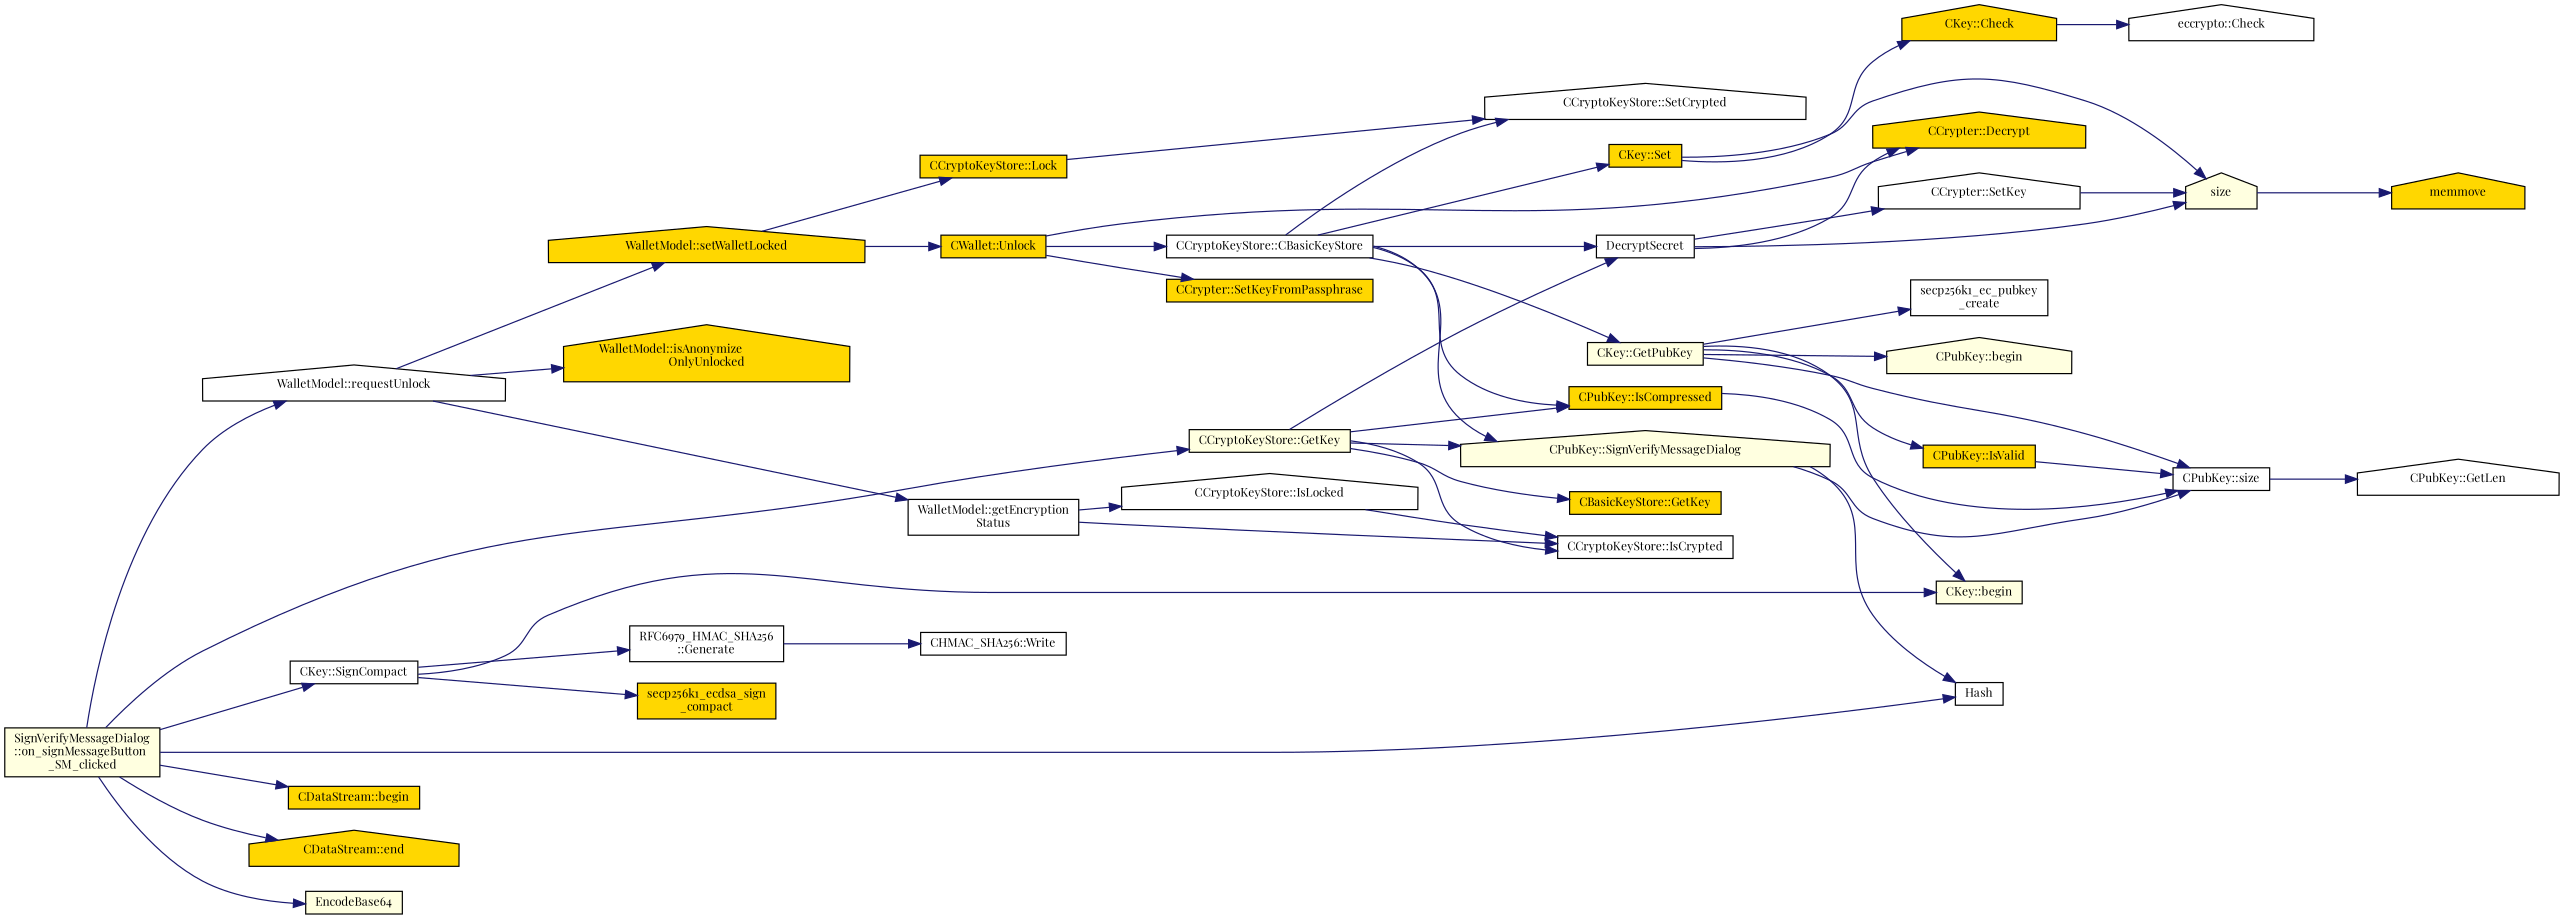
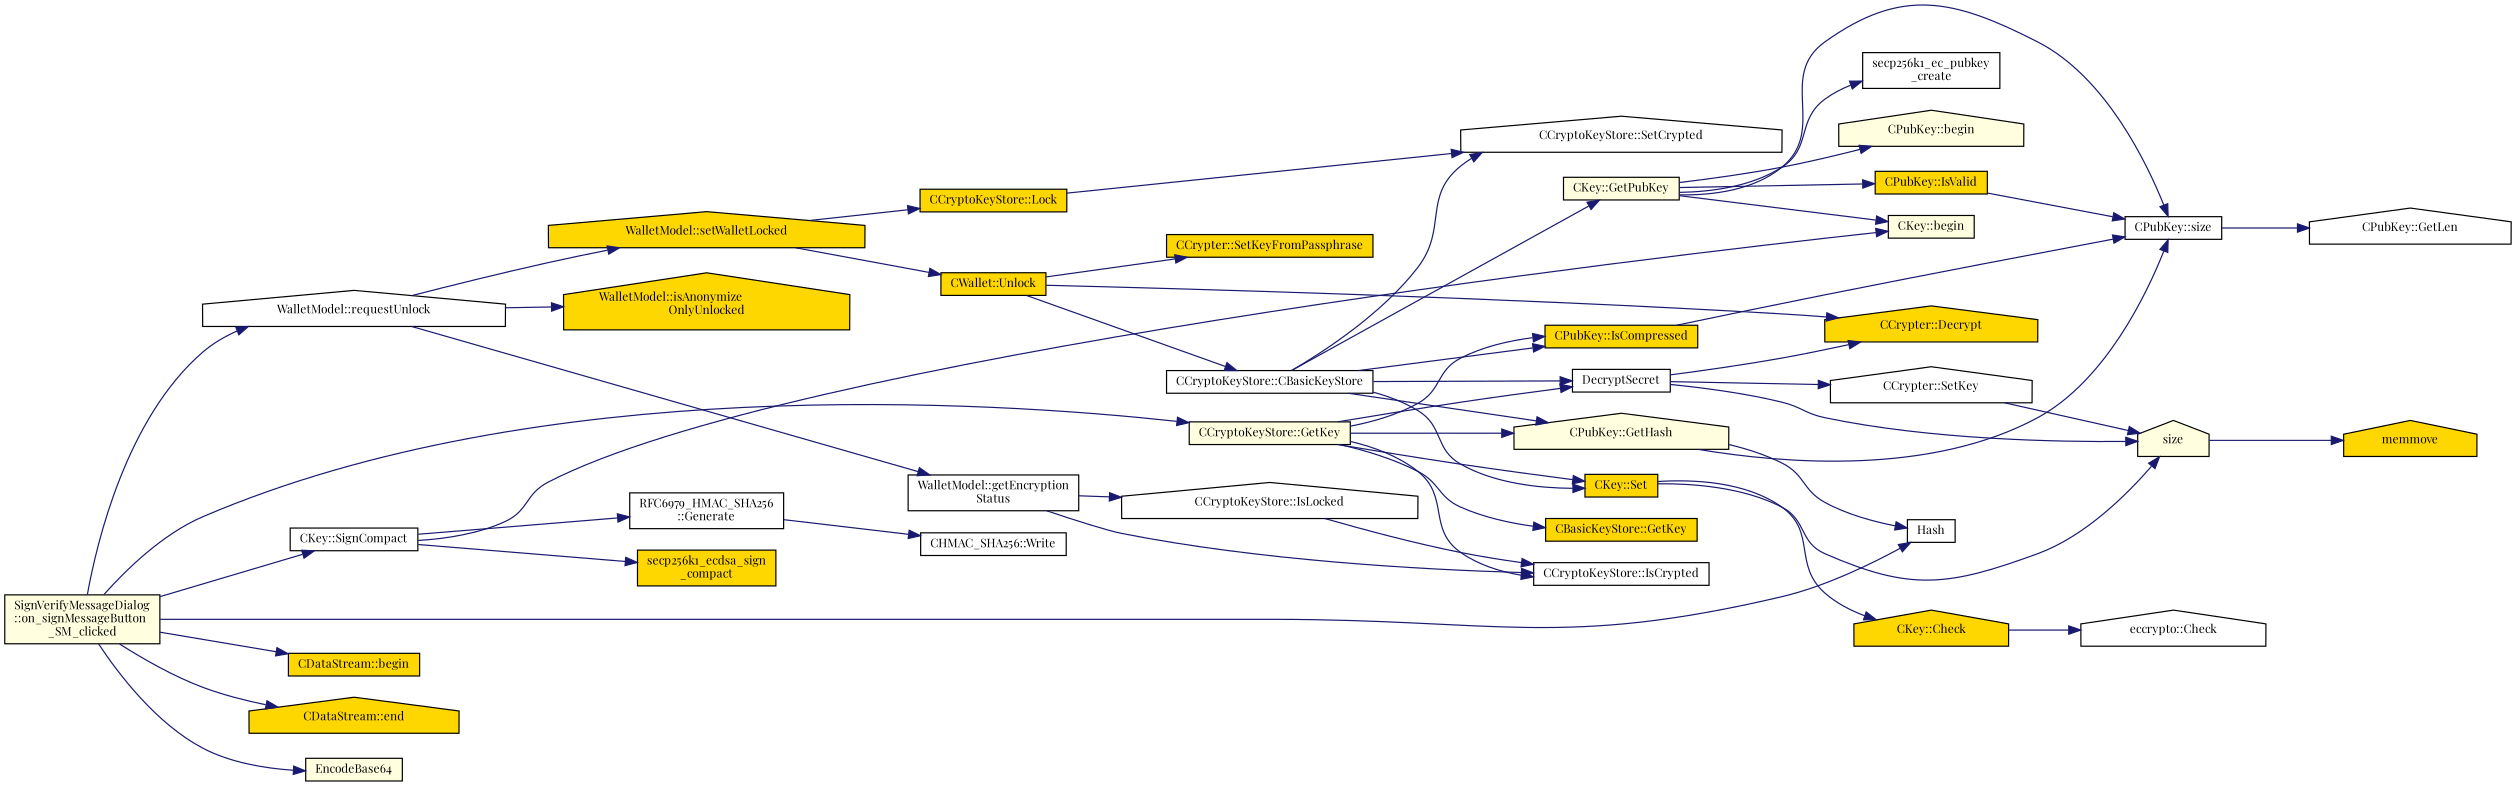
(1645, 451) -> (1621, 433)
none -> (1443, 462)
